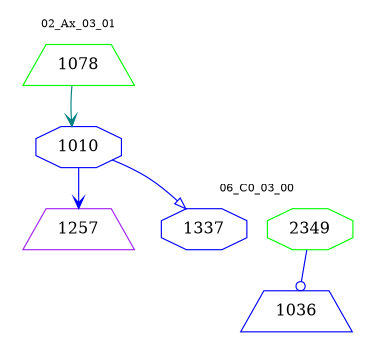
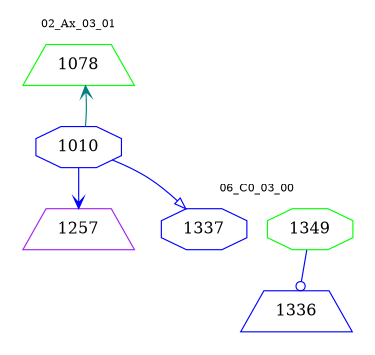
(71, 100) -> (86, 112)
(310, 229) -> (310, 229)
(296, 311) -> (296, 311)
